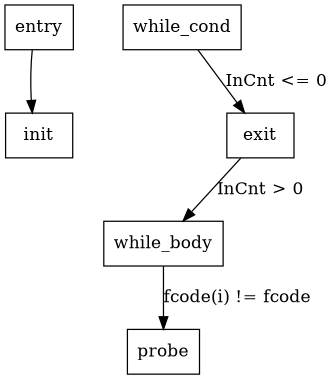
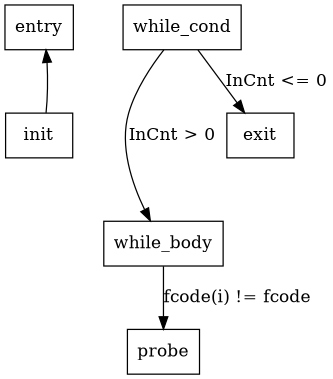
(31, 75) -> (47, 88)
(216, 185) -> (126, 126)
